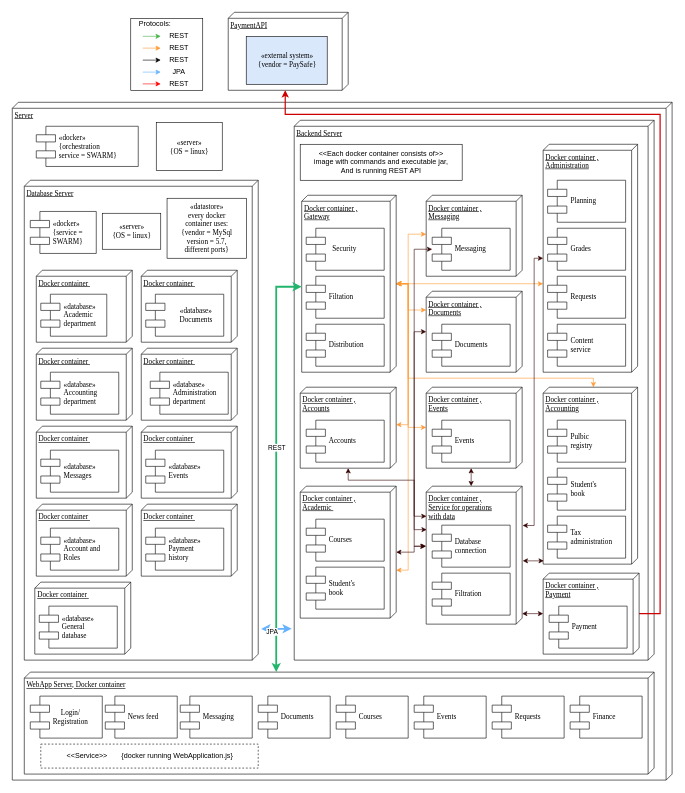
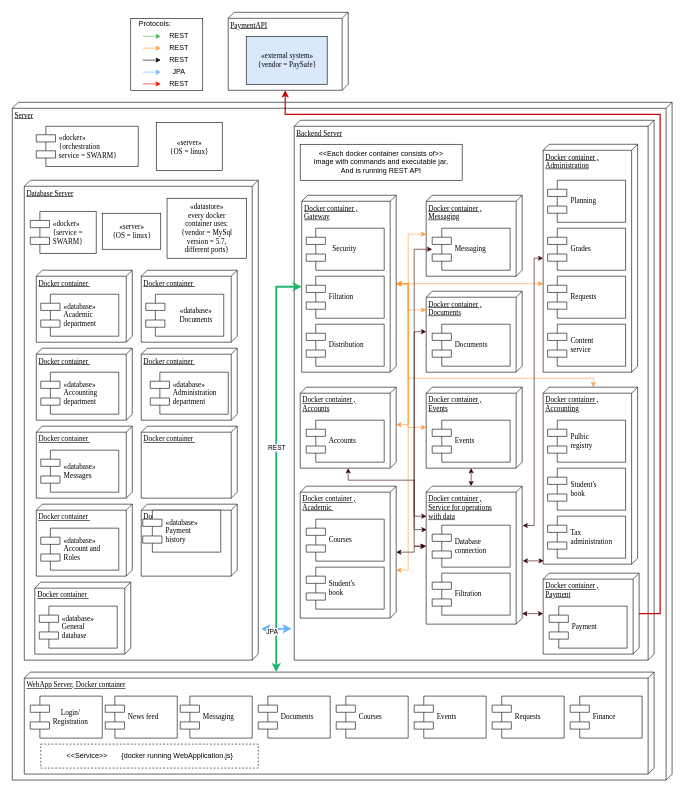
(74, 315) -> (80, 315)
(185, 471) -> none
(185, 549) -> (182, 531)
